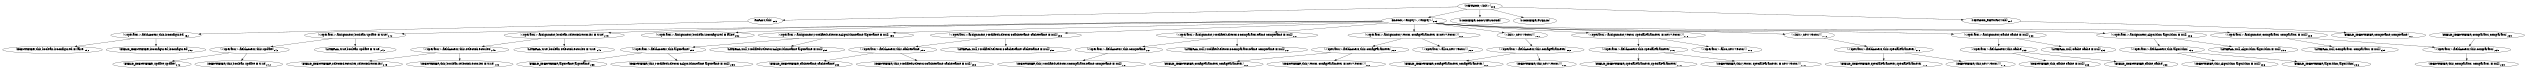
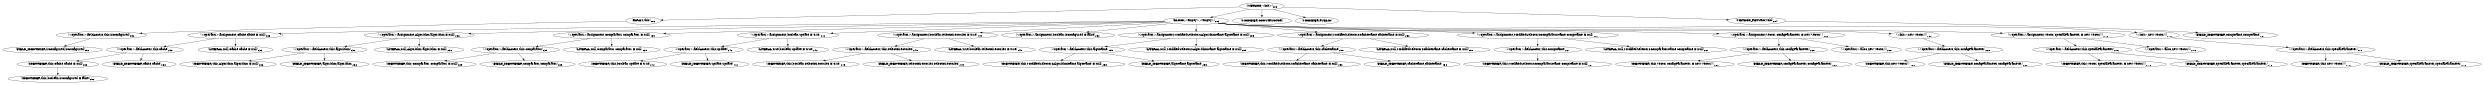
(106, 42) -> (58, 71)
(2472, 42) -> (521, 56)
